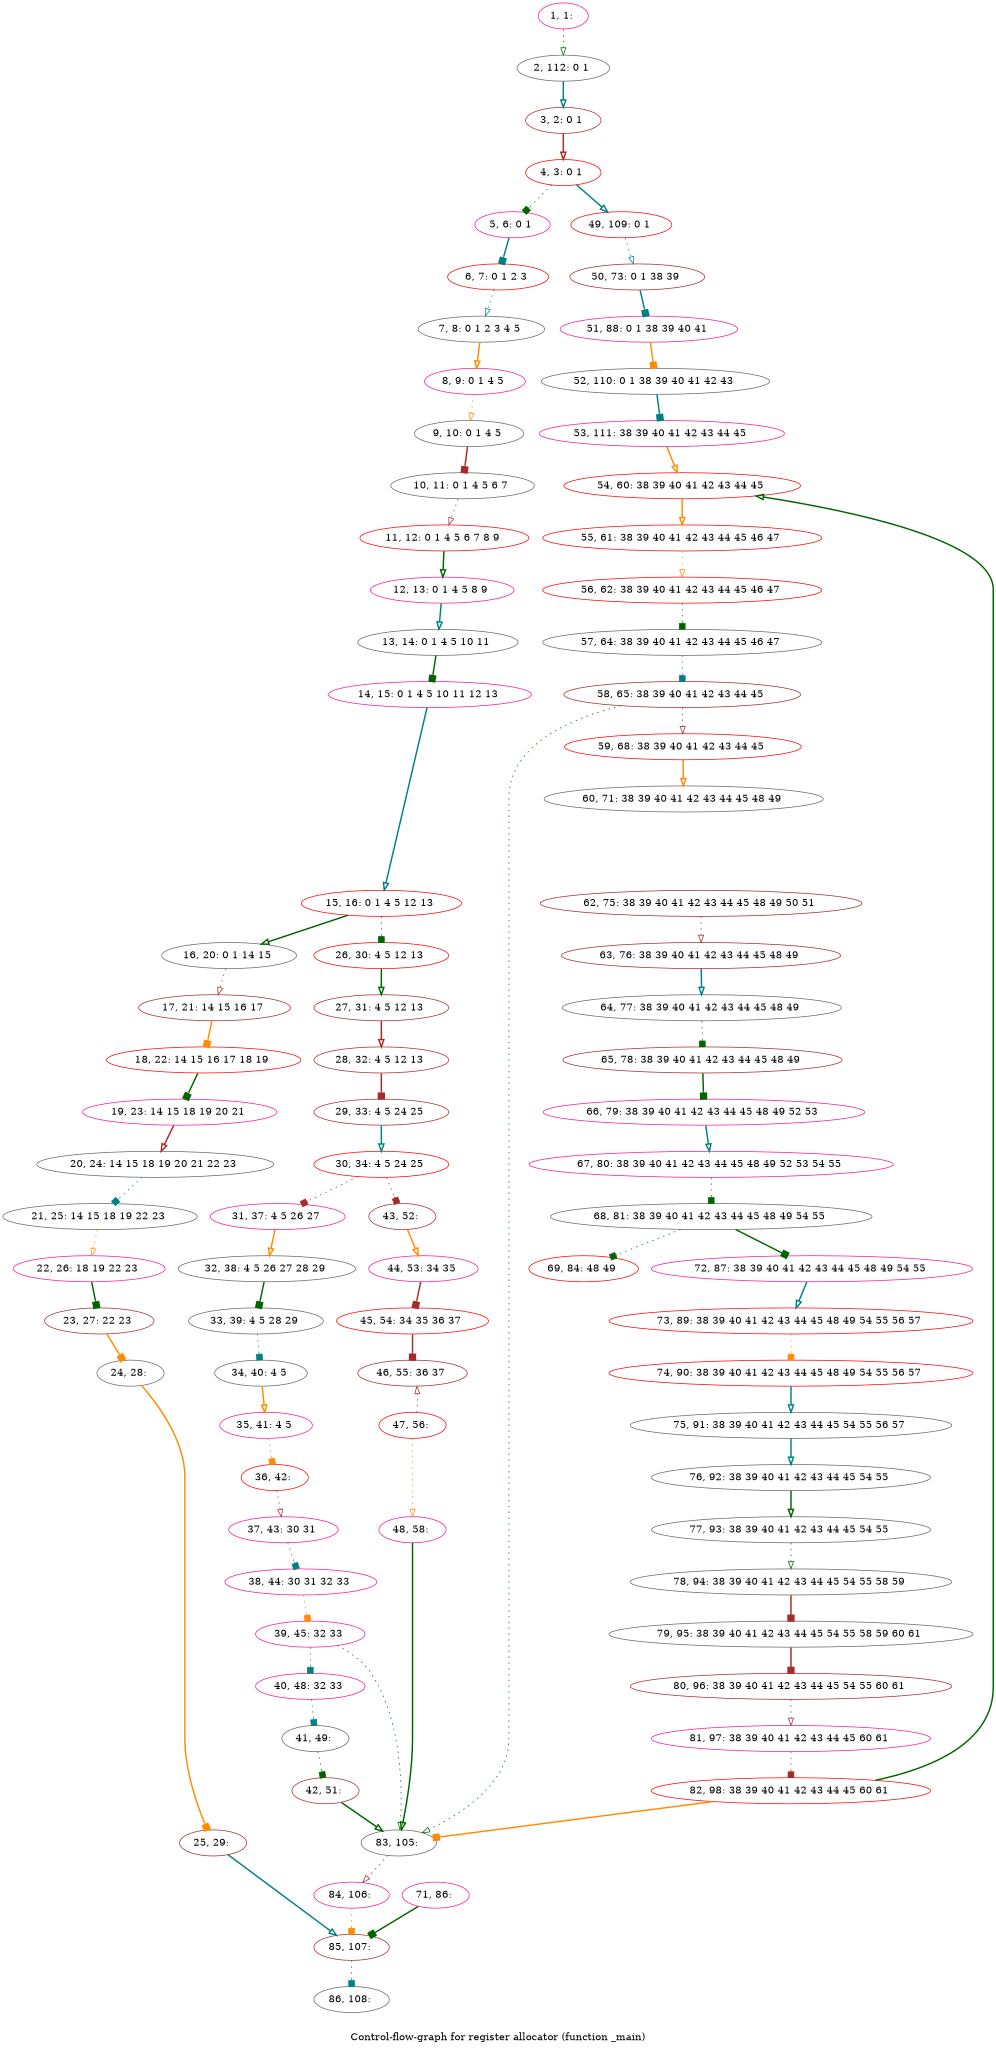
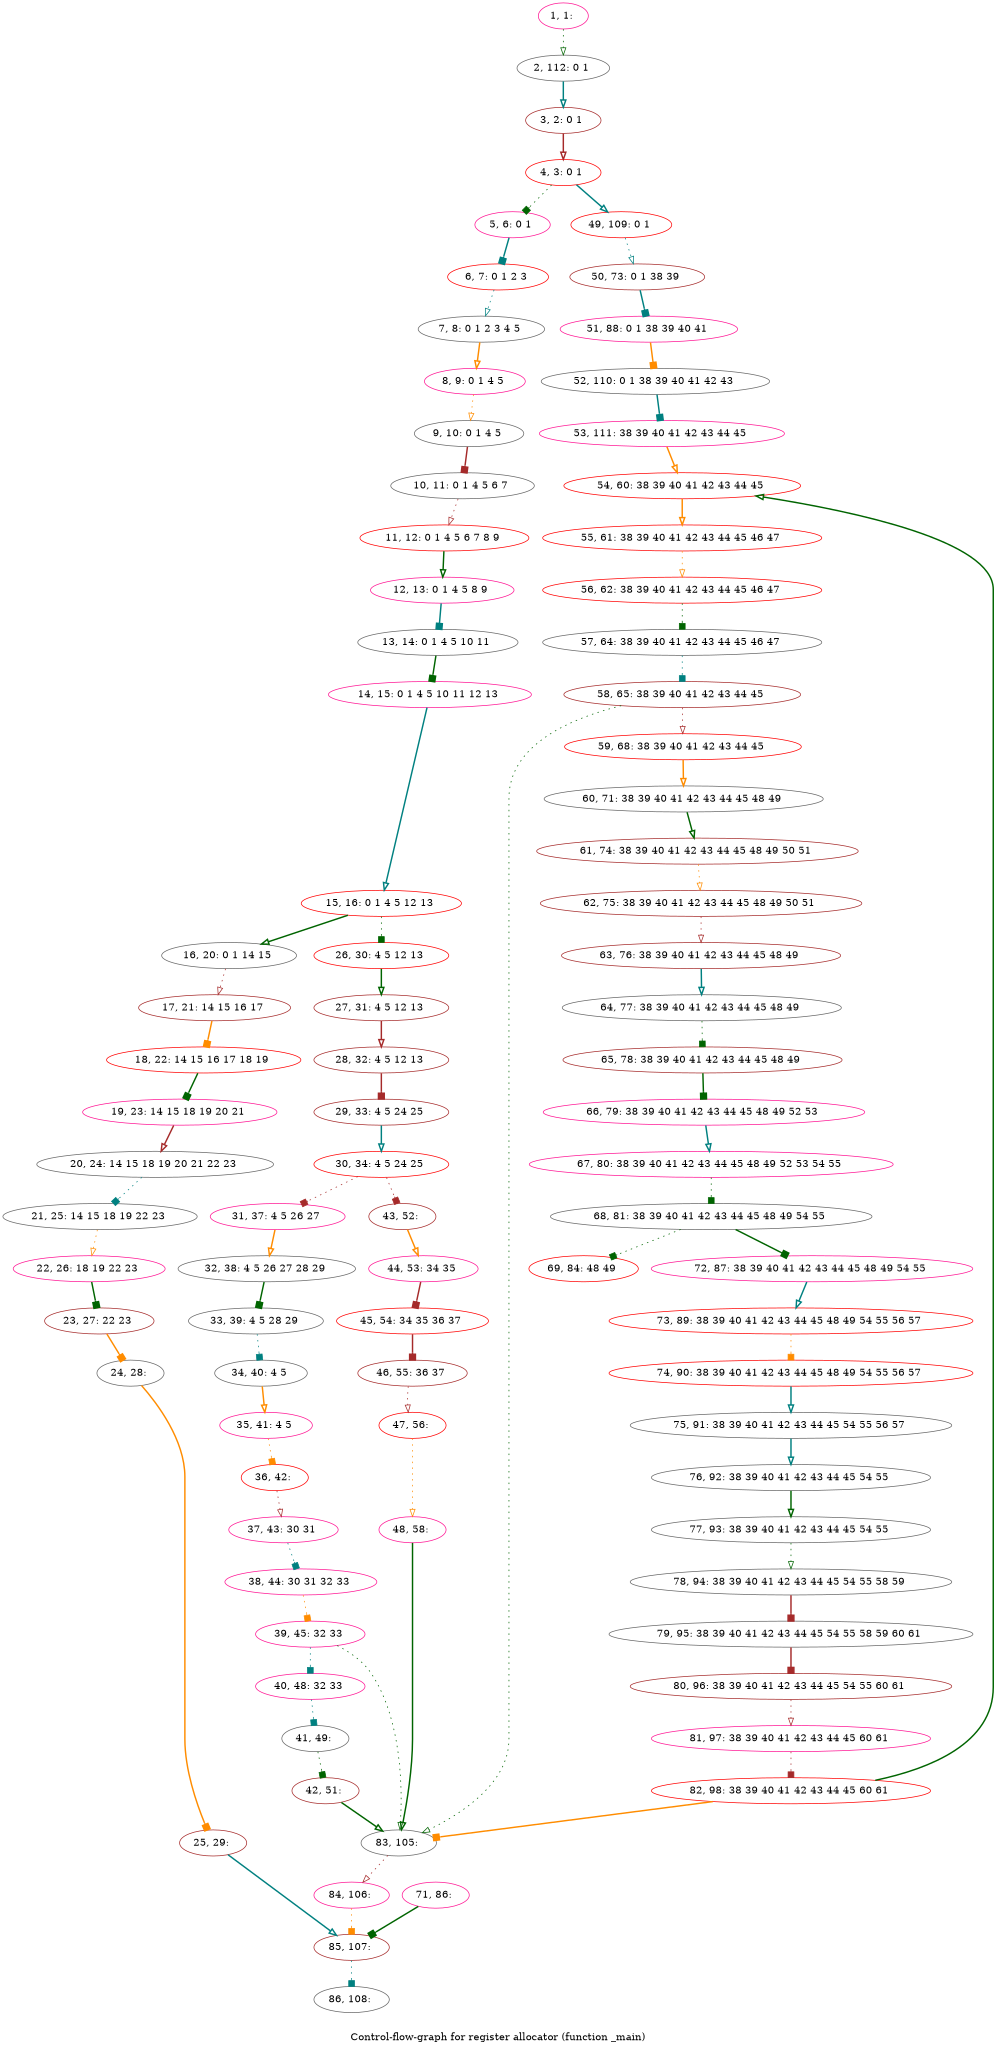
(440, 613) -> (440, 613)
none -> (697, 851)
(417, 1403) -> (408, 1396)
